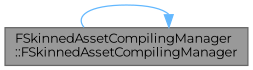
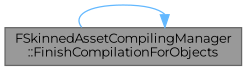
(126, 47) -> (123, 47)
